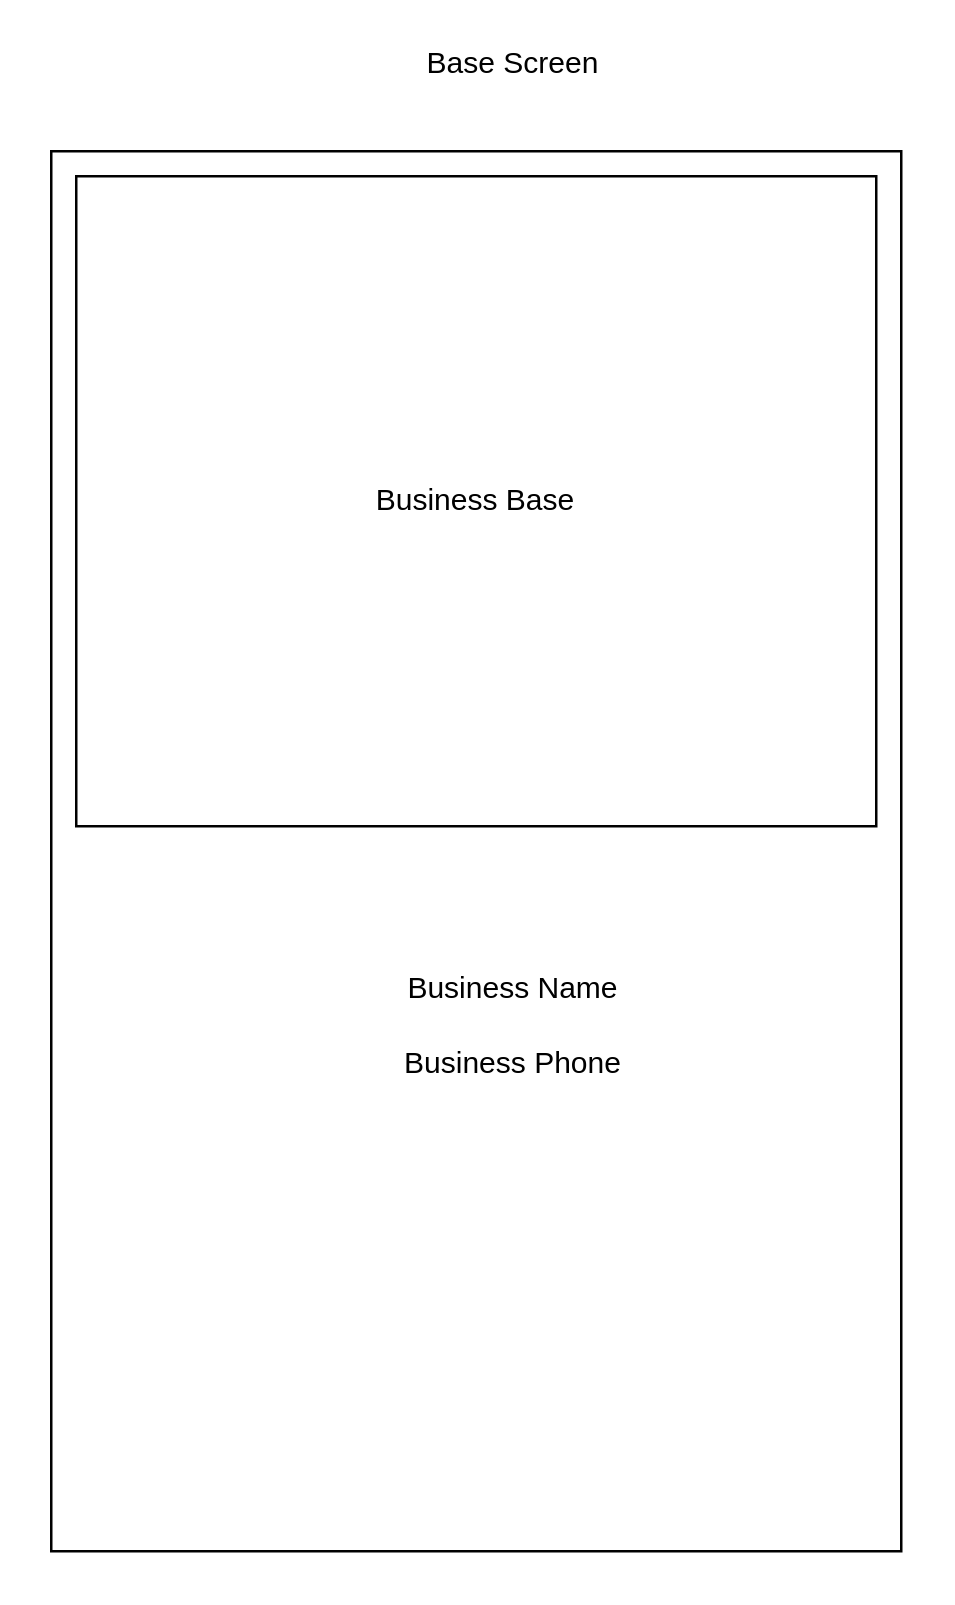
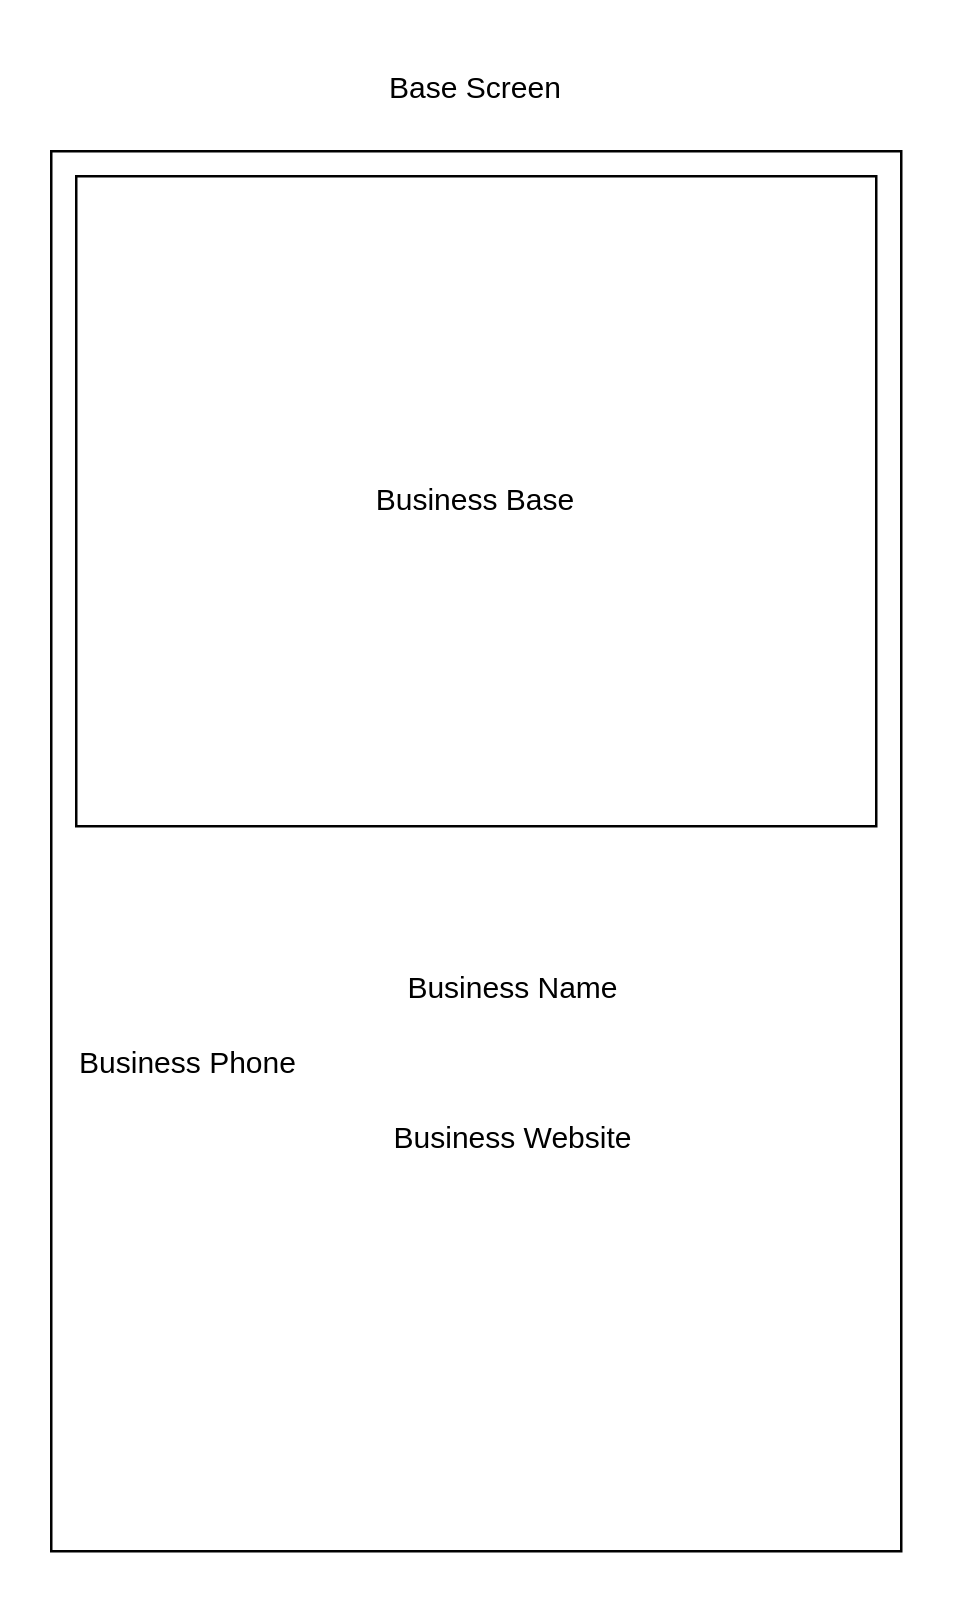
(514, 64) -> (476, 89)
(514, 1064) -> (189, 1064)
none -> (514, 1139)
